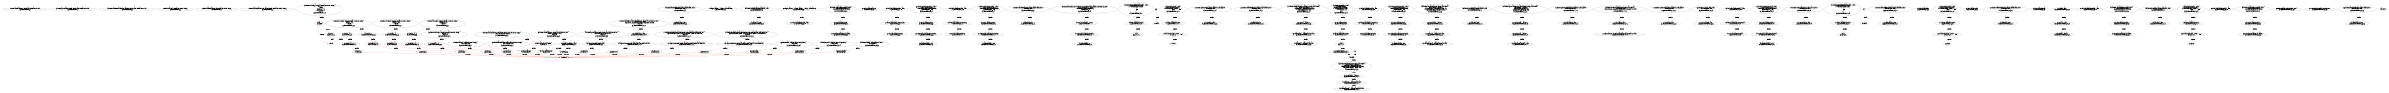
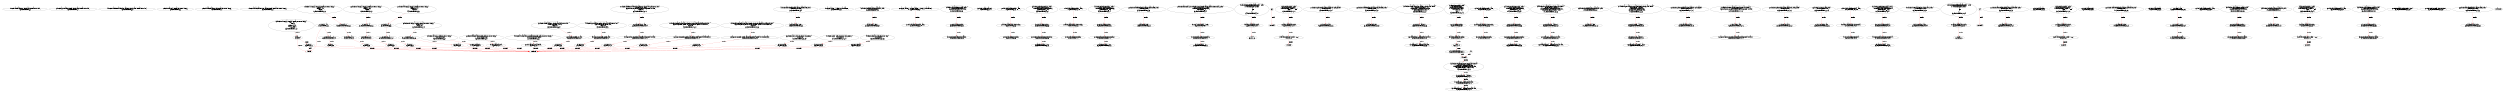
(554, 48) -> (533, 49)
none -> (421, 50)
